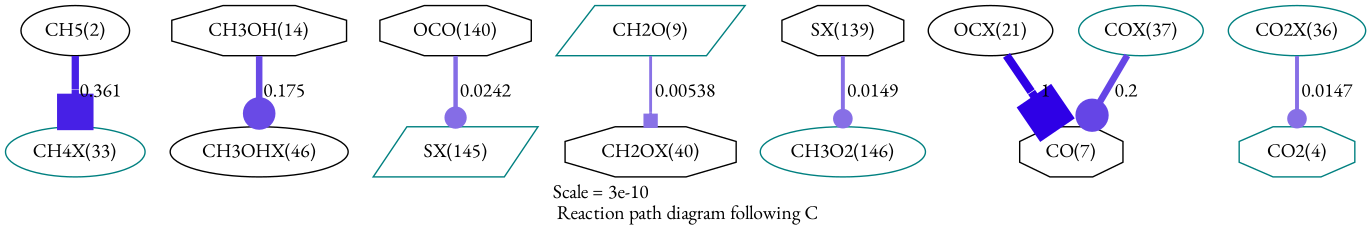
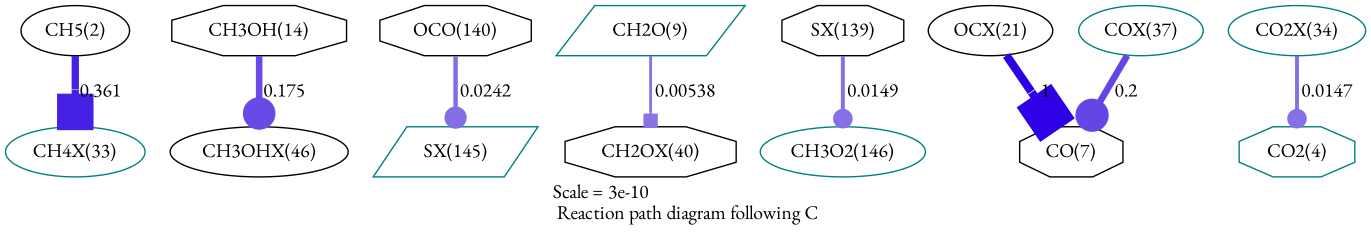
(1297, 31) -> (1297, 31)
